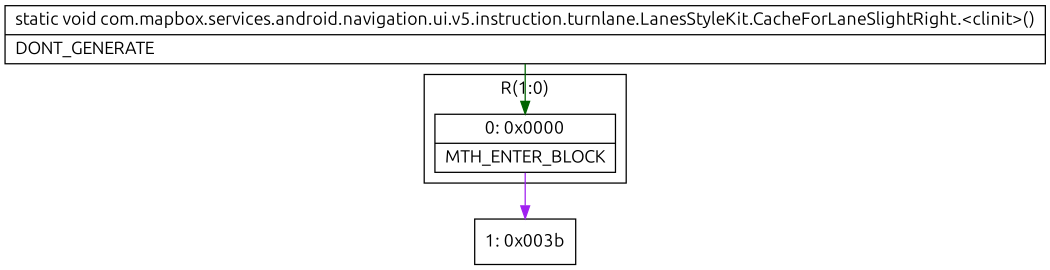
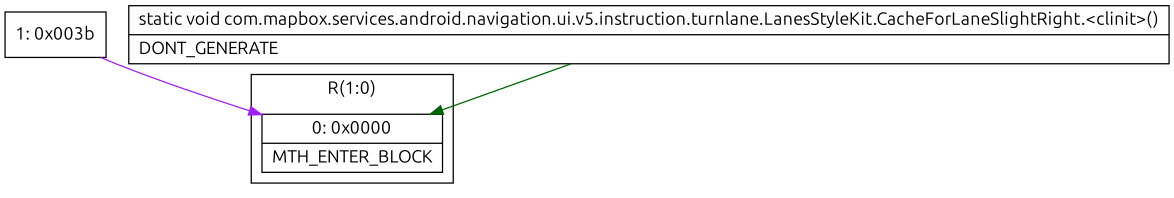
(525, 191) -> (175, 86)
